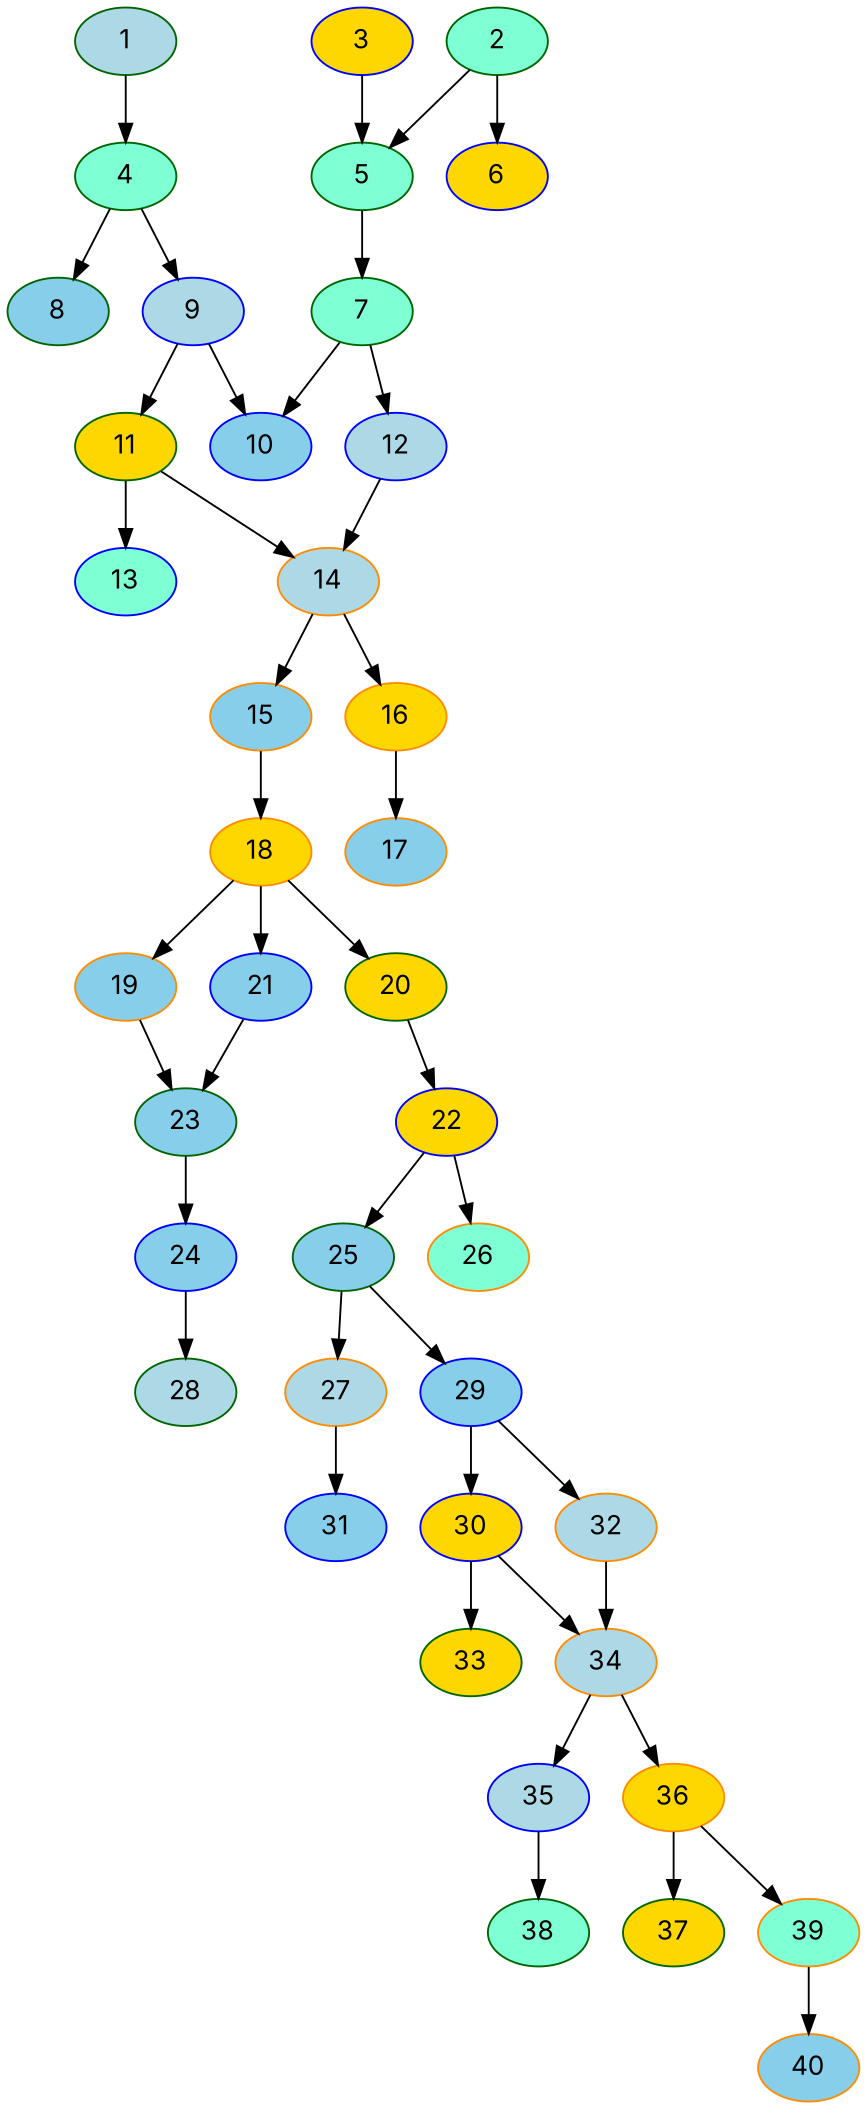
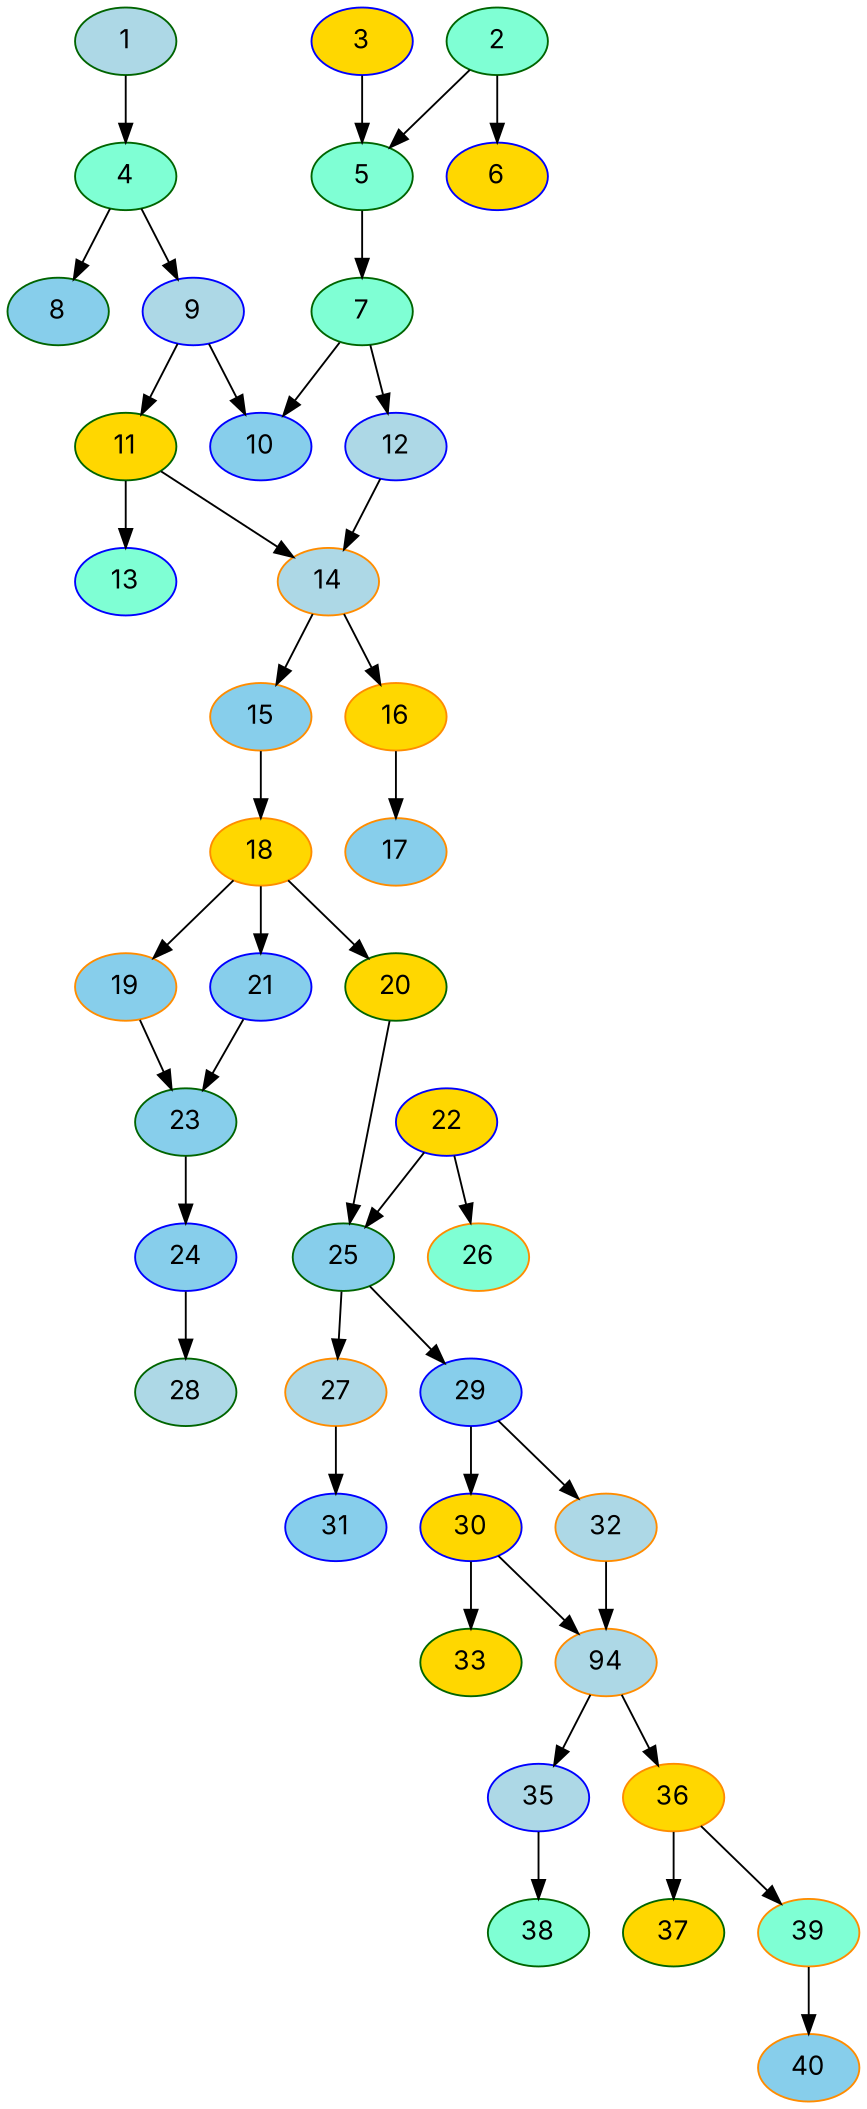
(418, 1045) -> (371, 1113)
(606, 1662) -> (606, 1662)
